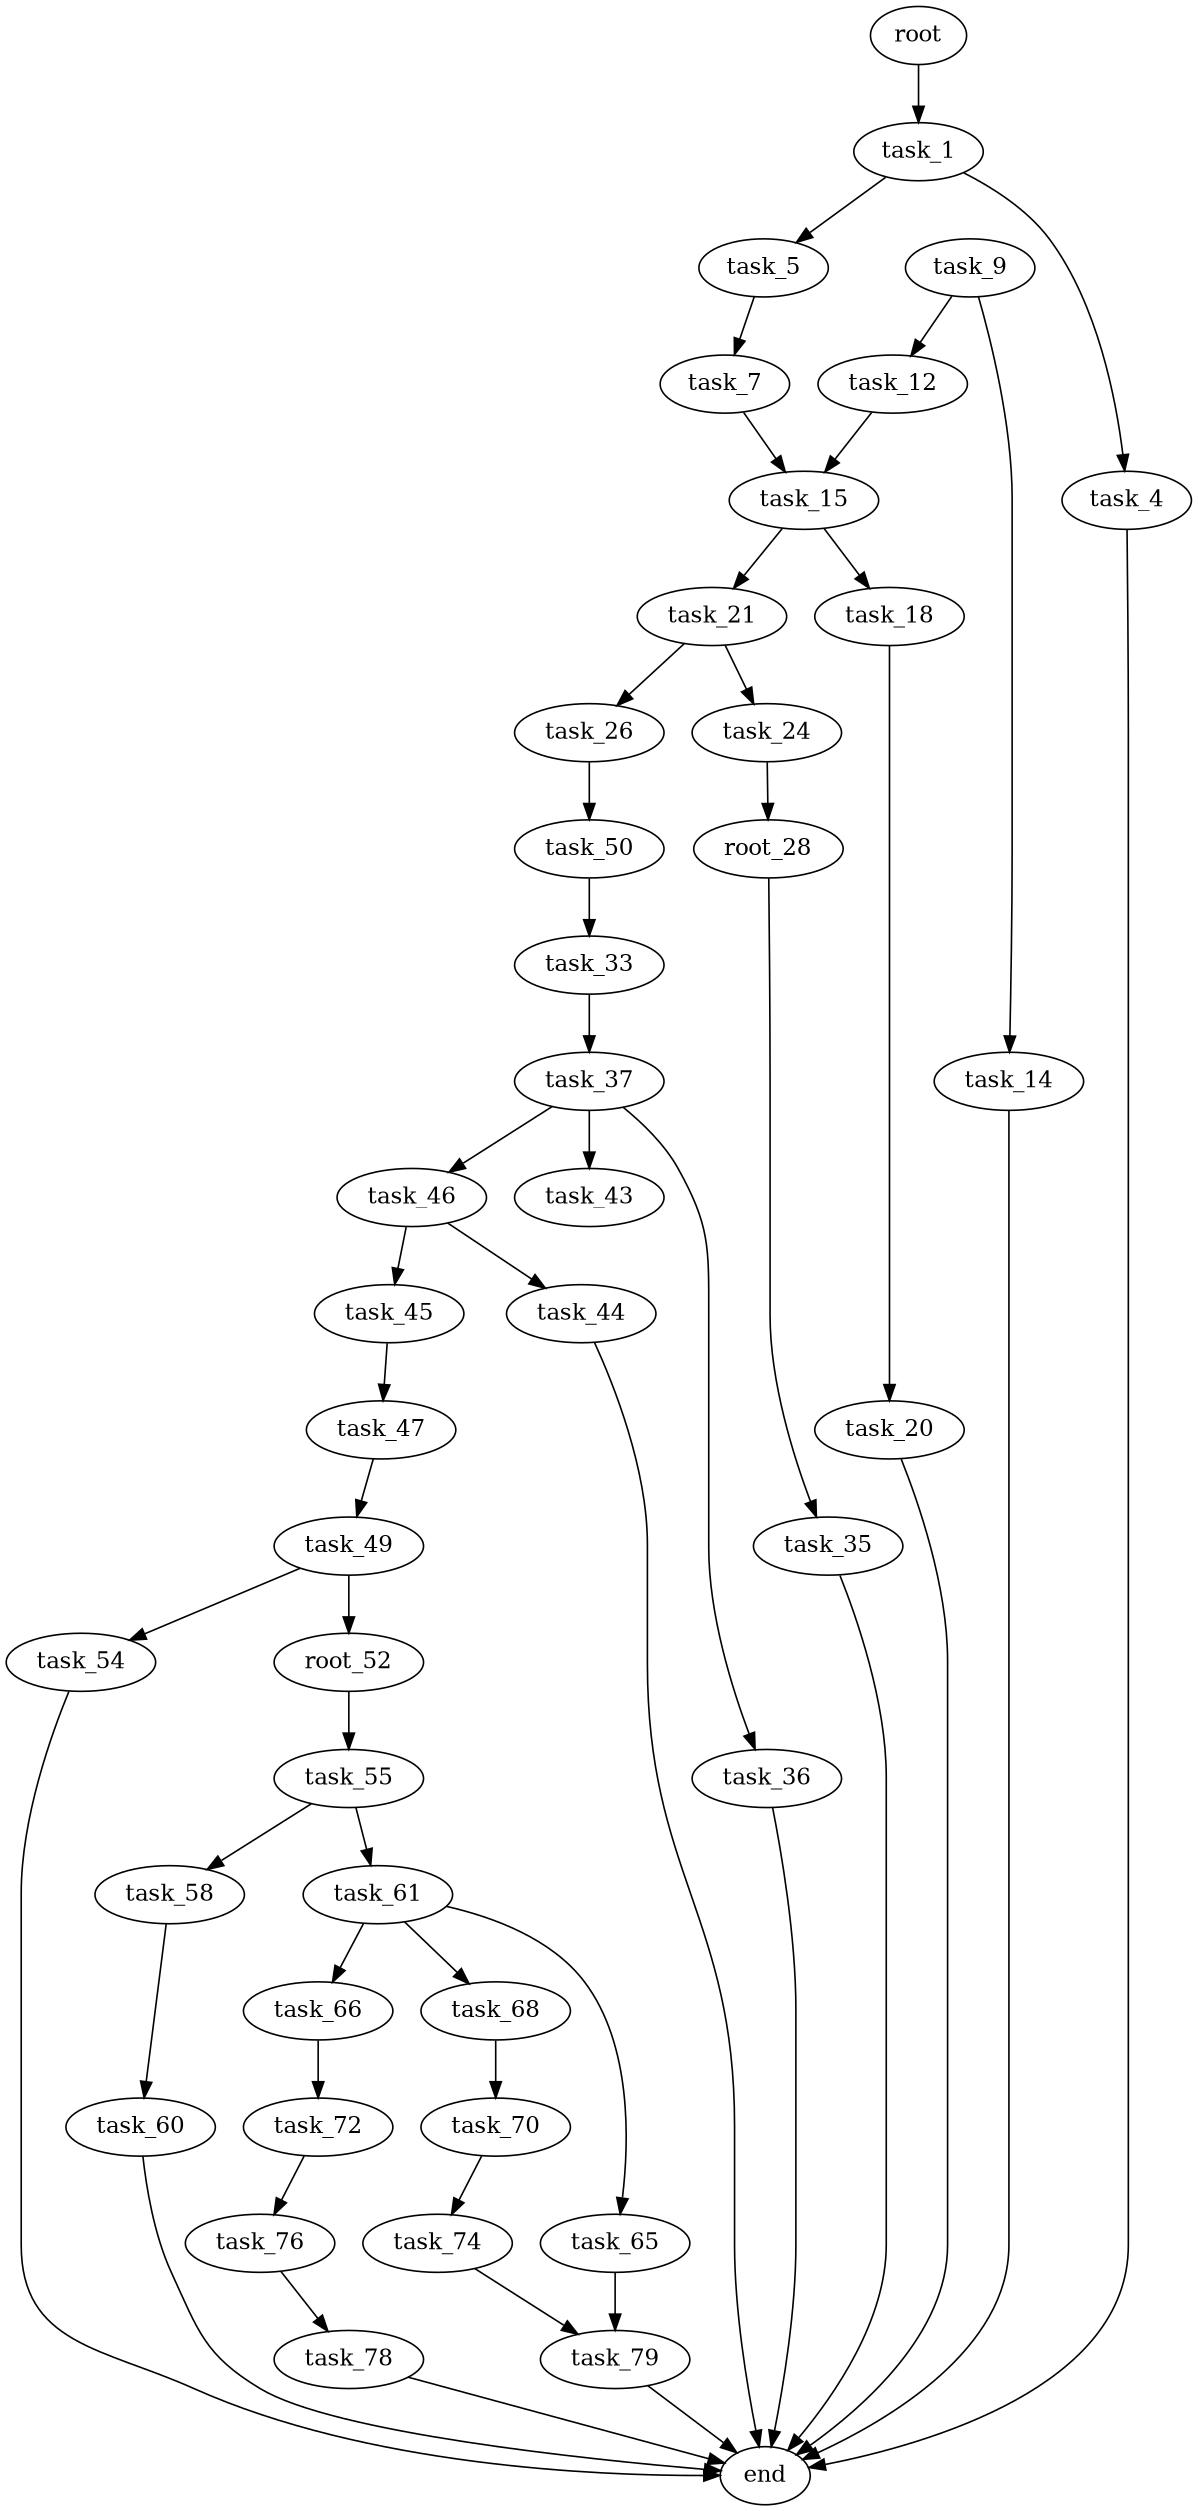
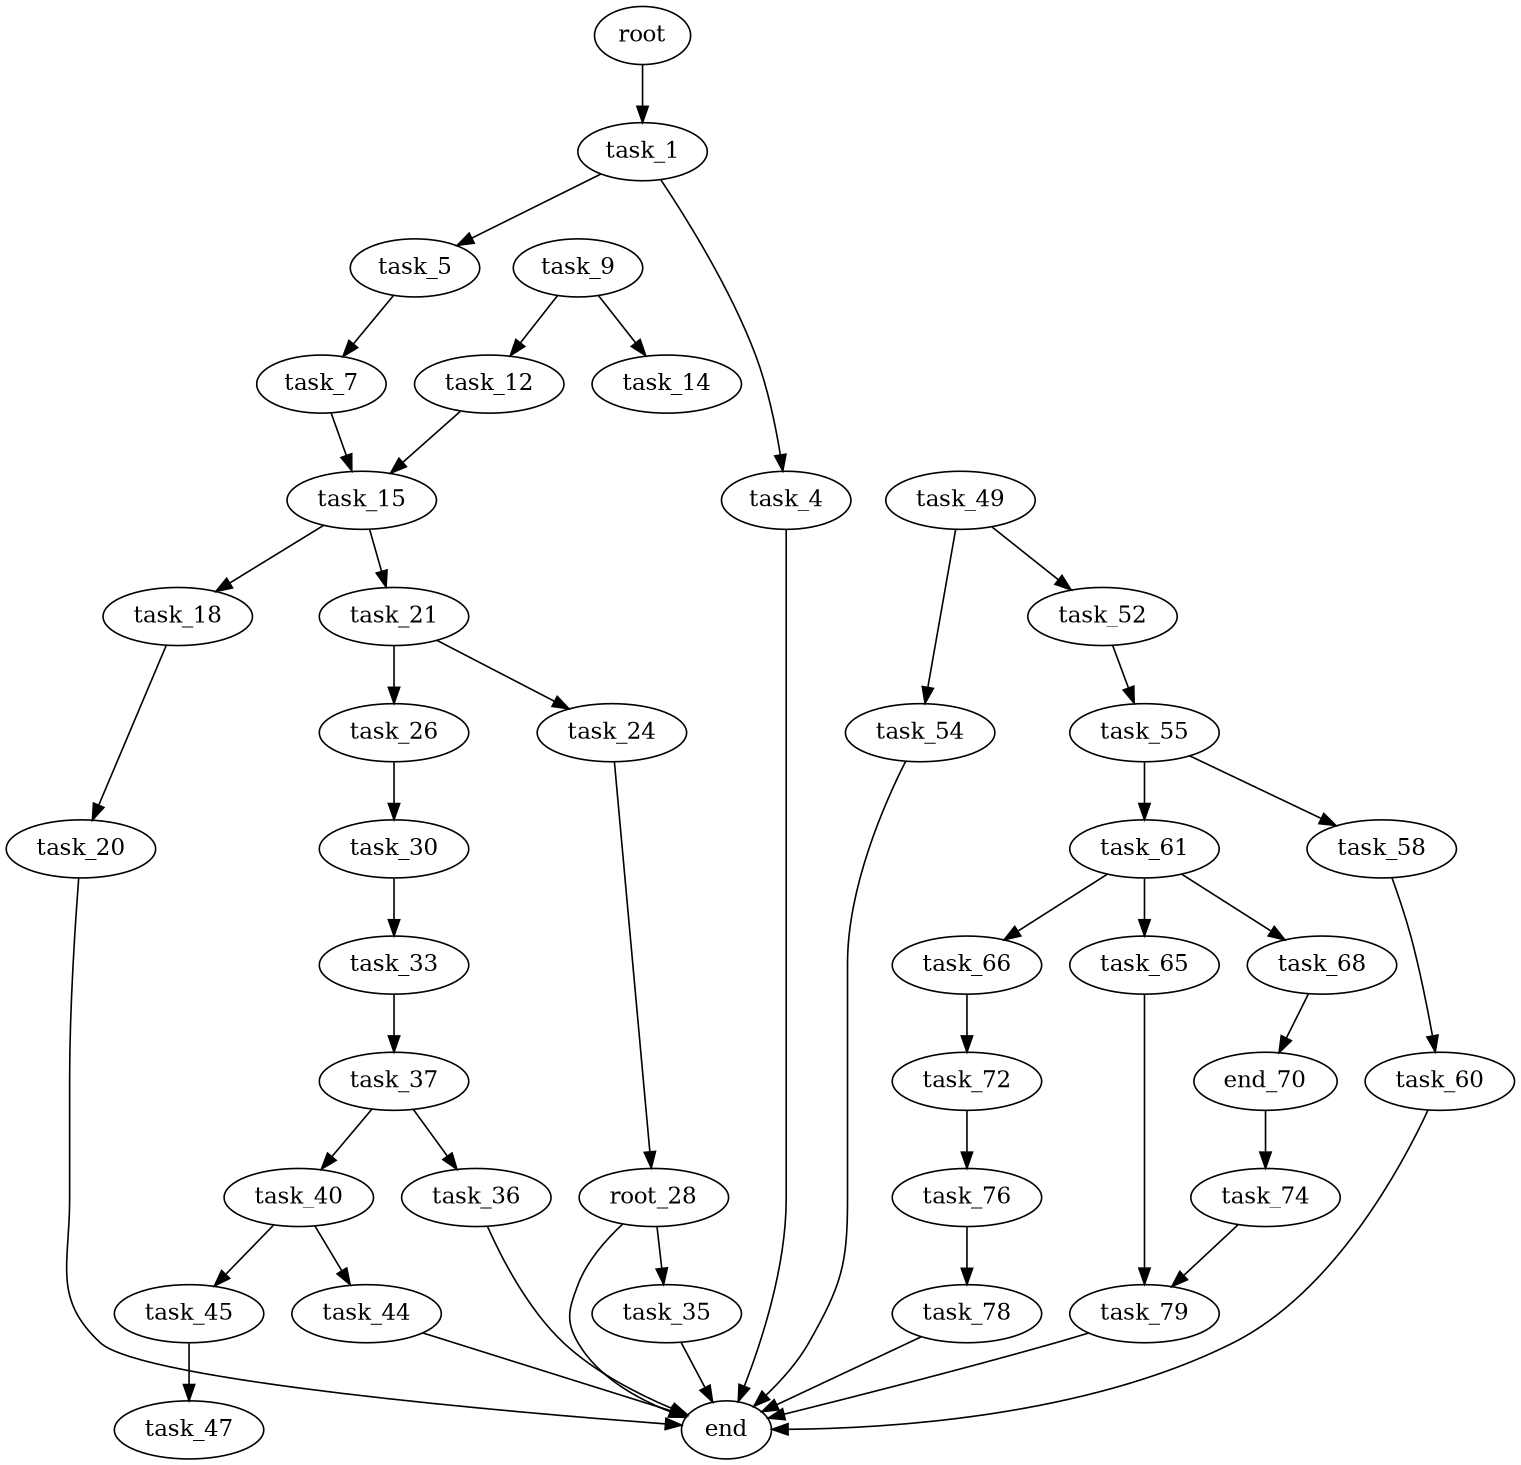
(589, 849) -> (394, 849)
(412, 1198) -> (299, 1198)
(589, 1198) -> none
(367, 1480) -> none
(349, 1662) -> (1103, 617)
(1009, 1826) -> (574, 1334)
(496, 2127) -> (1266, 1081)
